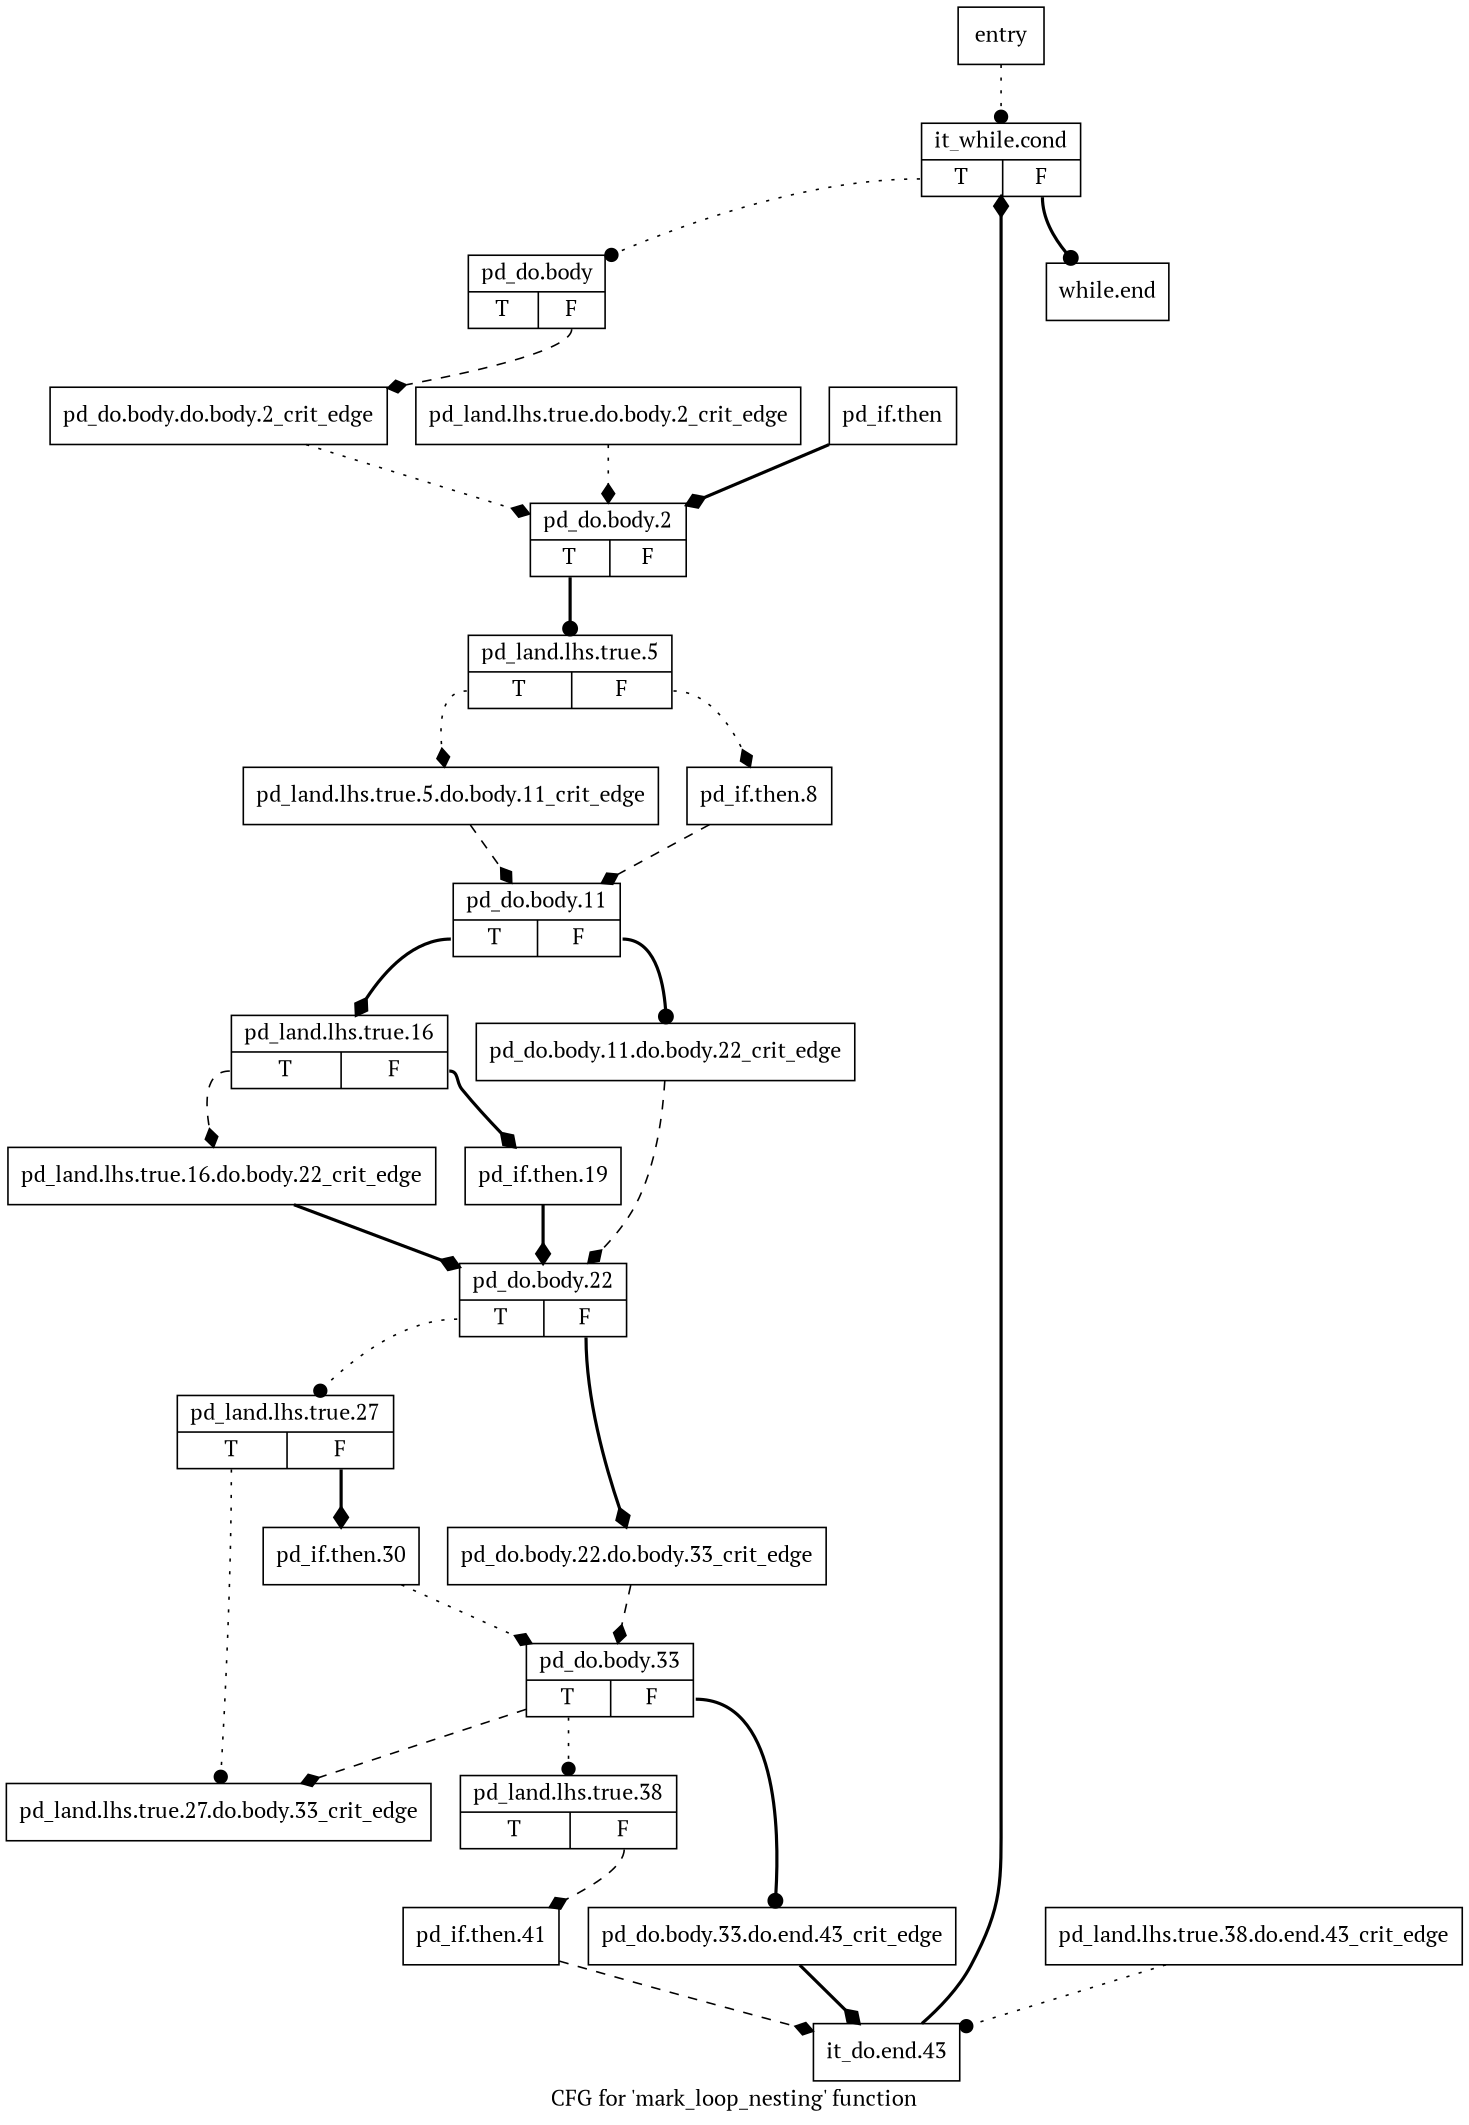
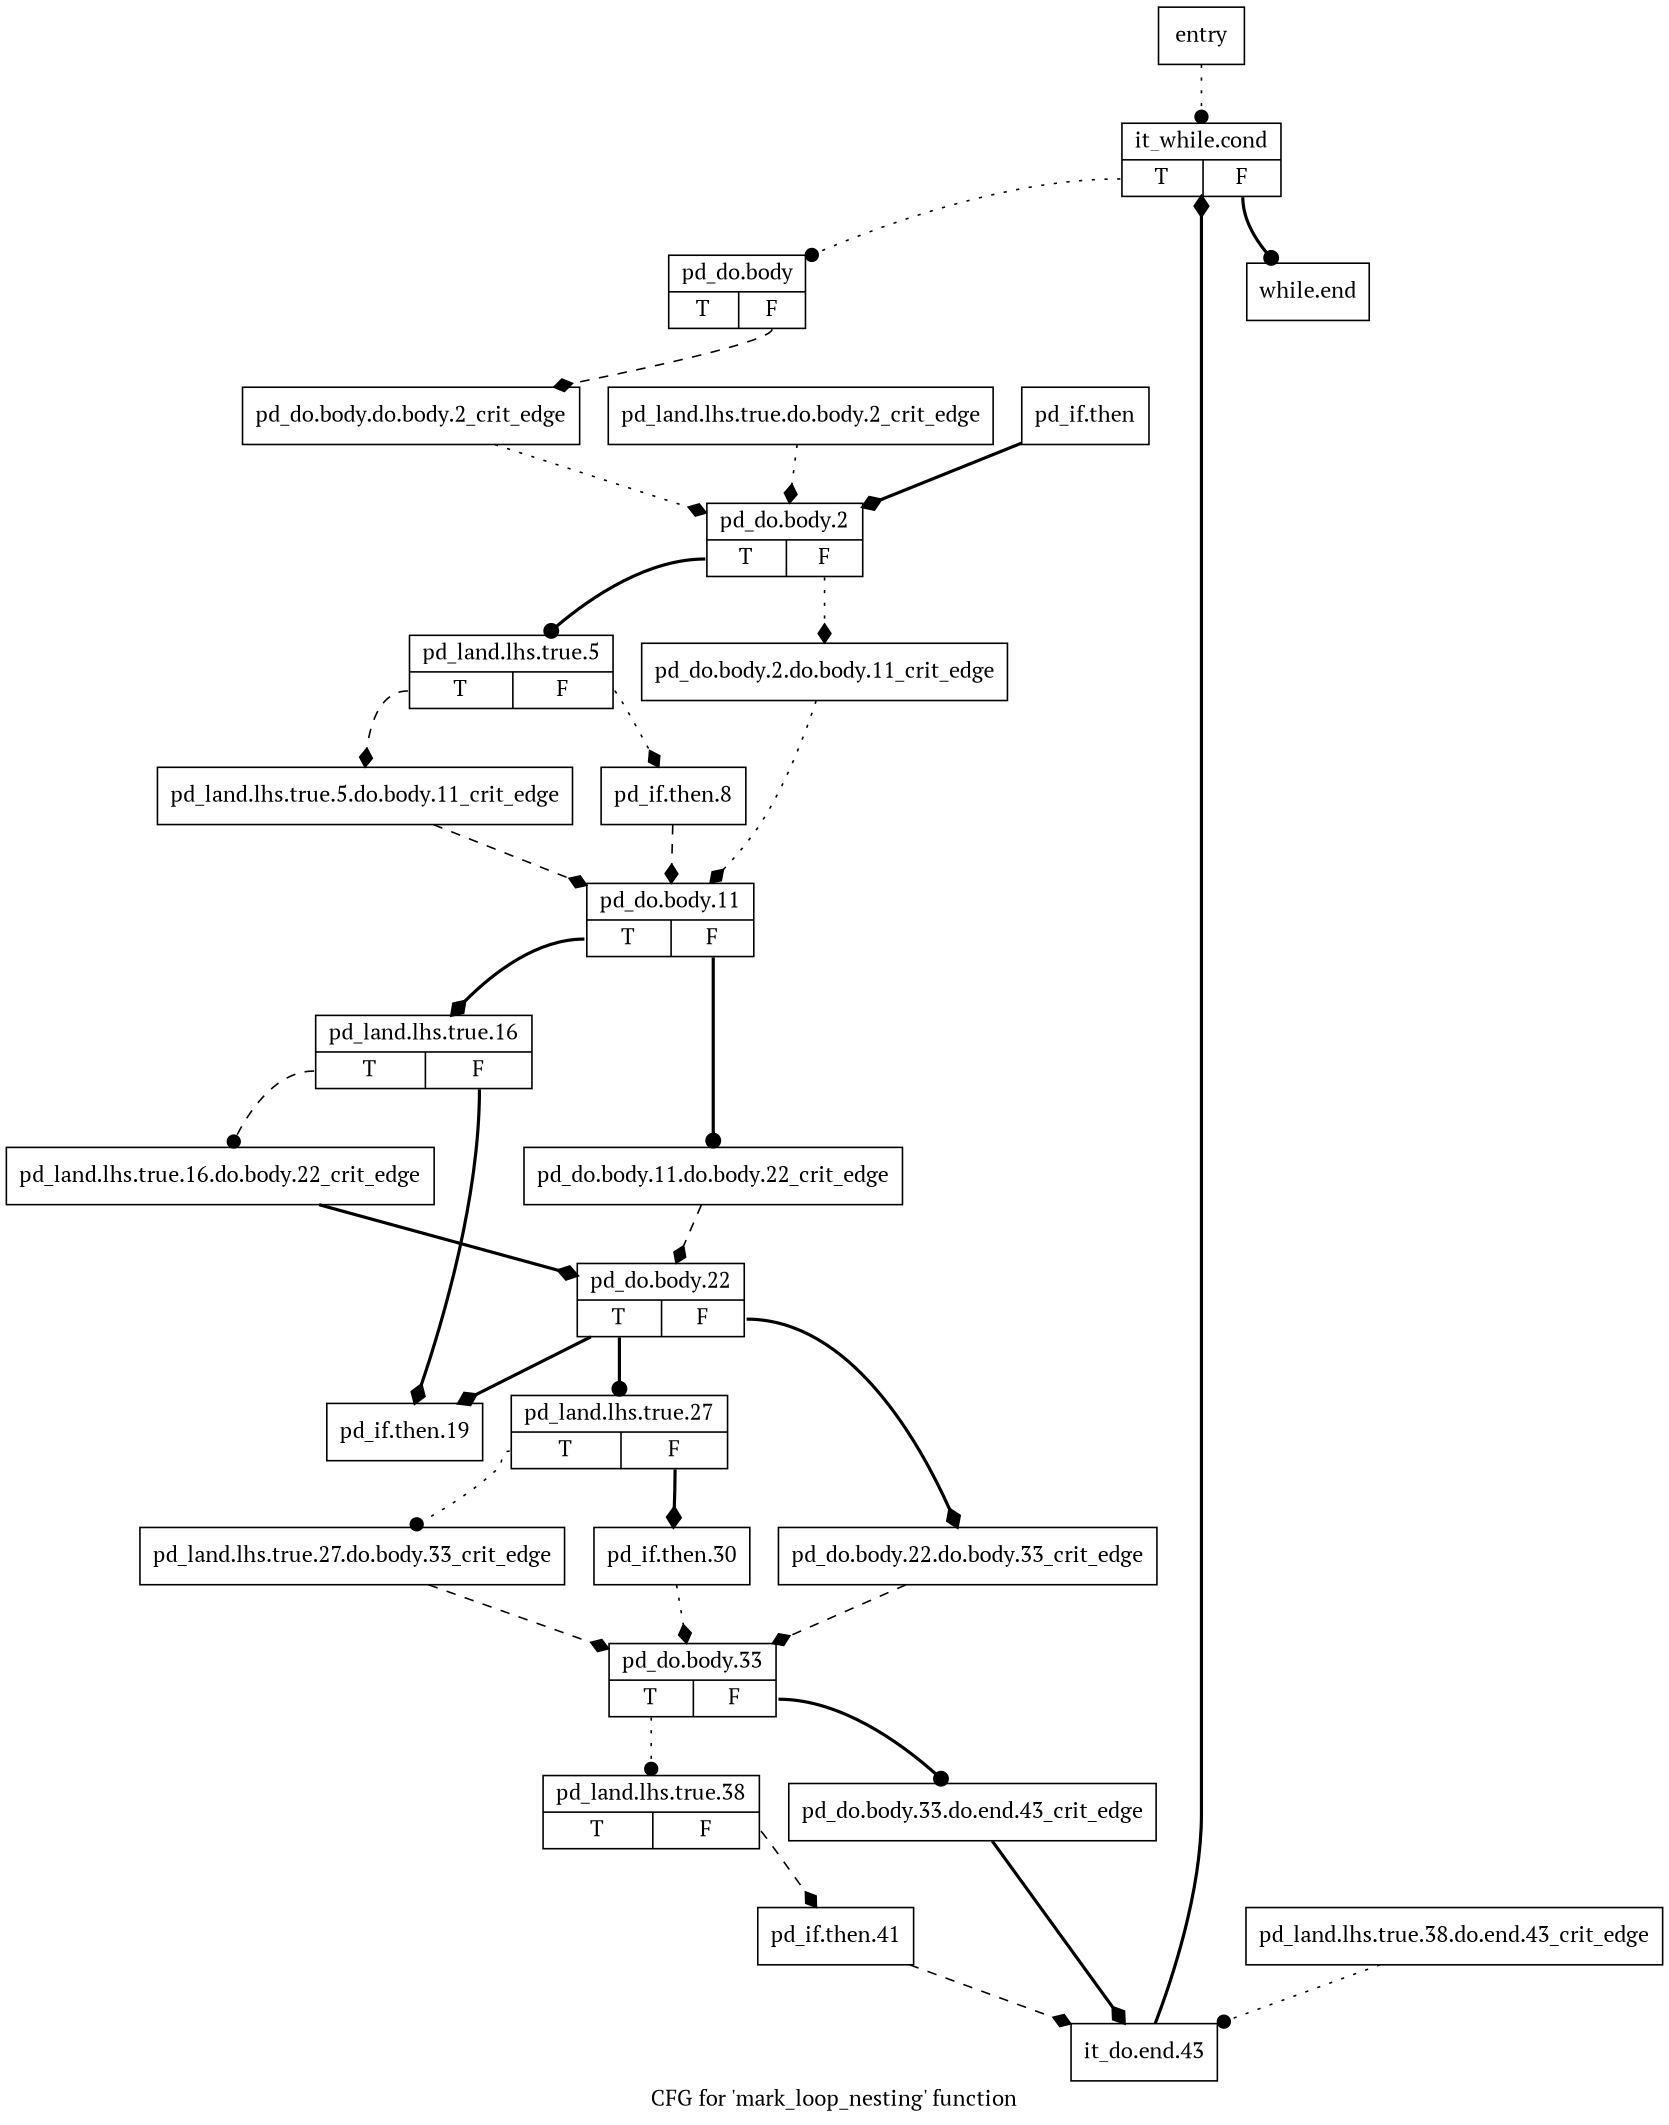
none -> (825, 672)
(443, 713) -> (378, 711)
(208, 1094) -> (267, 1093)
(543, 1225) -> (534, 1366)
(385, 1340) -> (619, 1360)
(423, 1743) -> (509, 1613)
